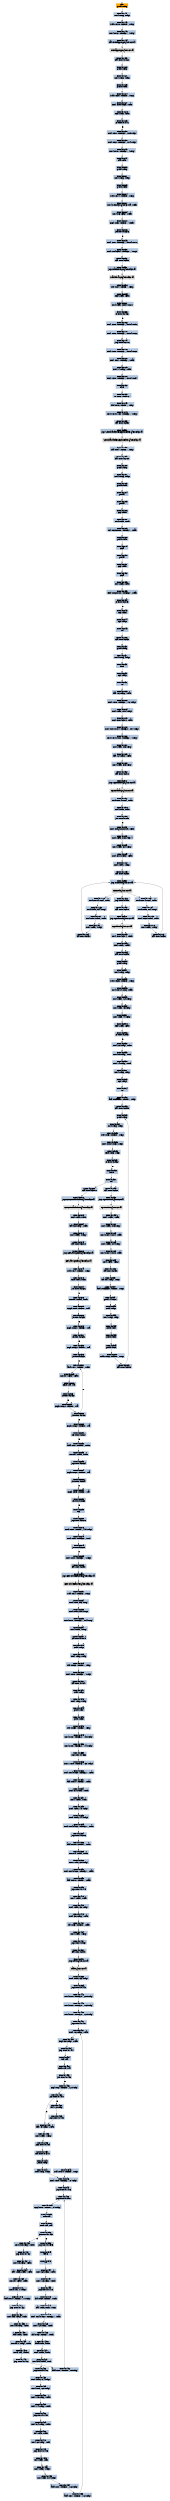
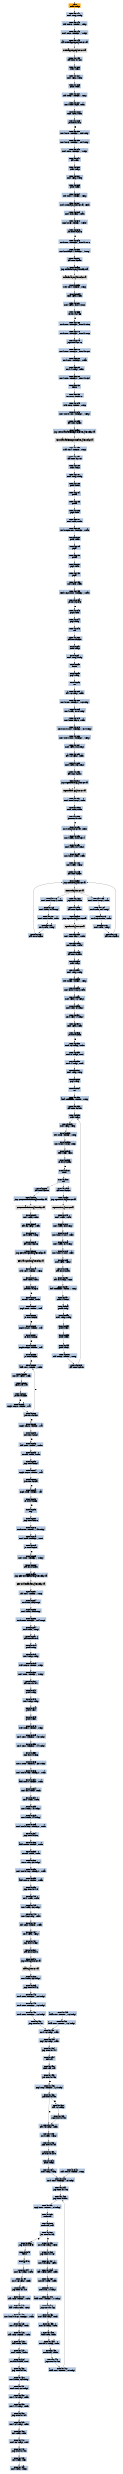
(47, 2477) -> none
